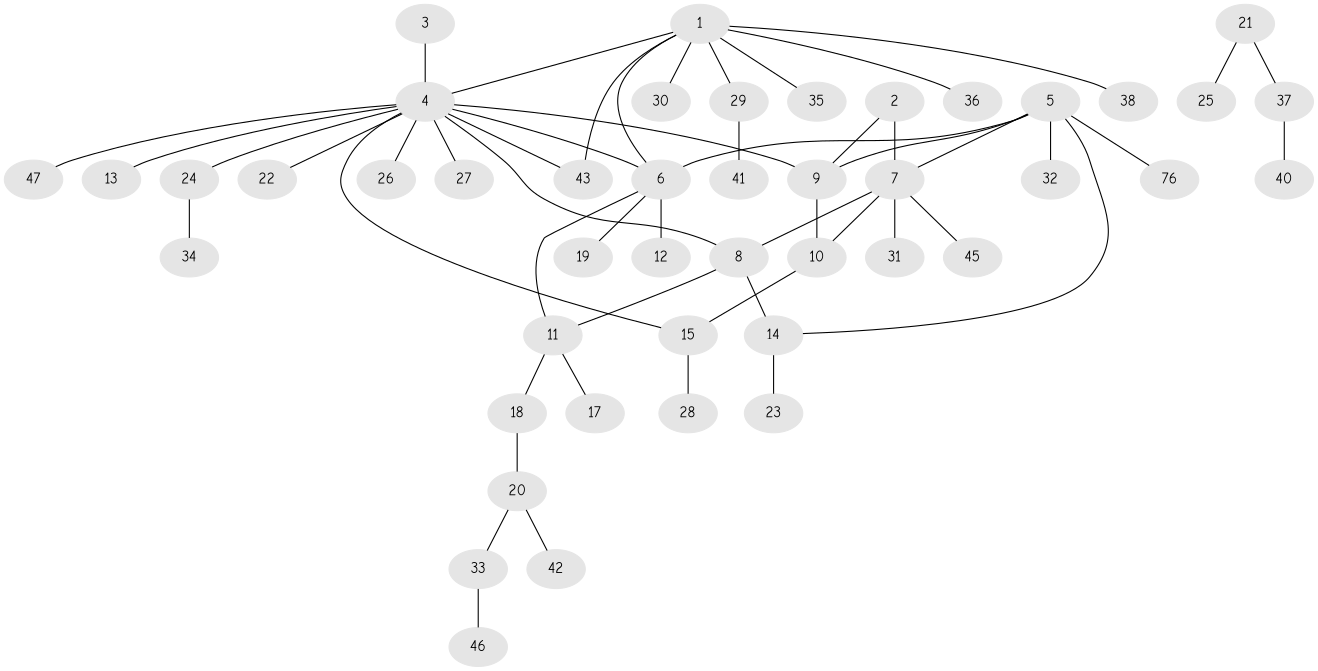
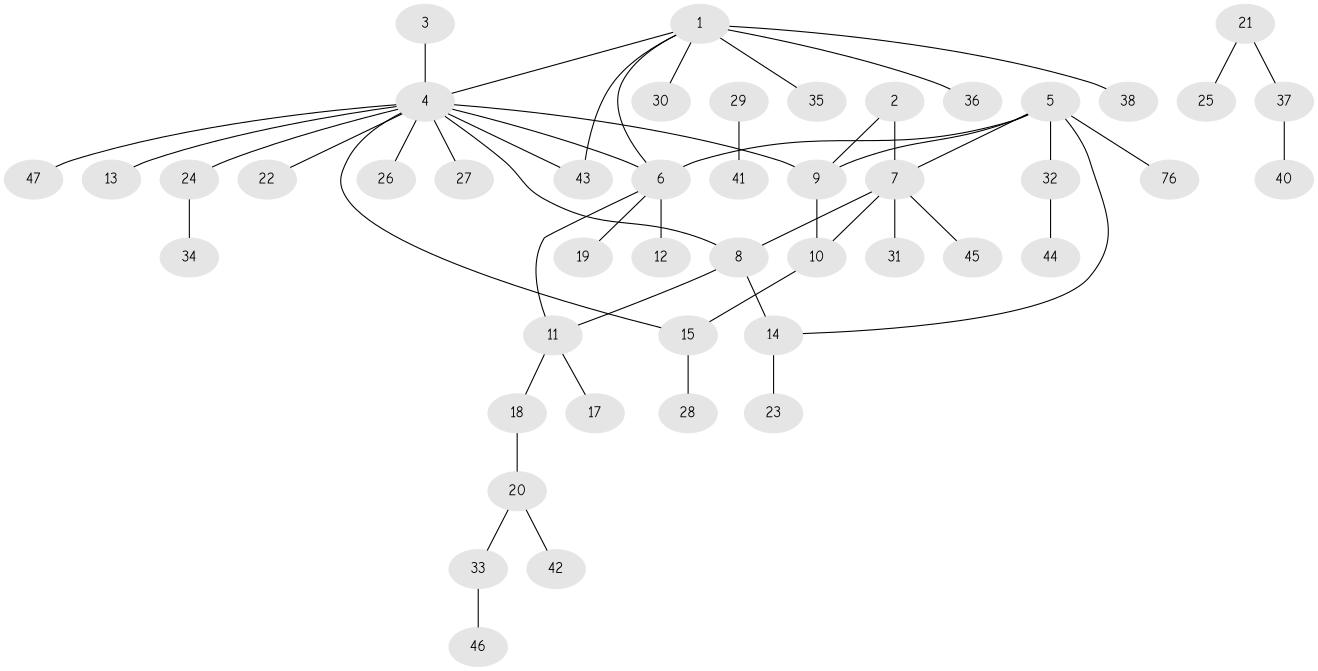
(720, 63) -> none
none -> (1051, 258)
